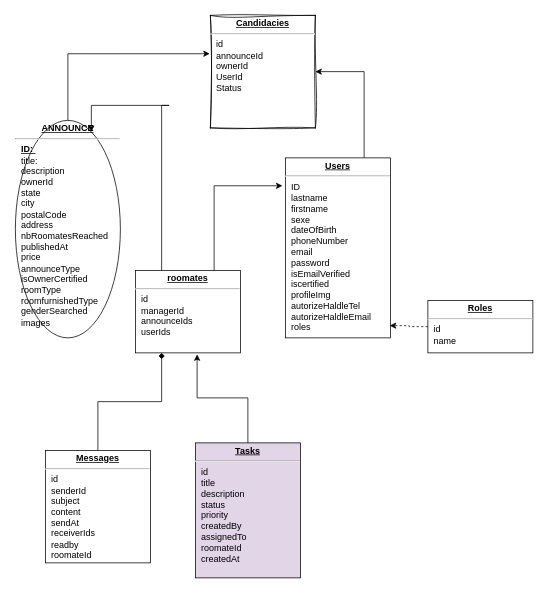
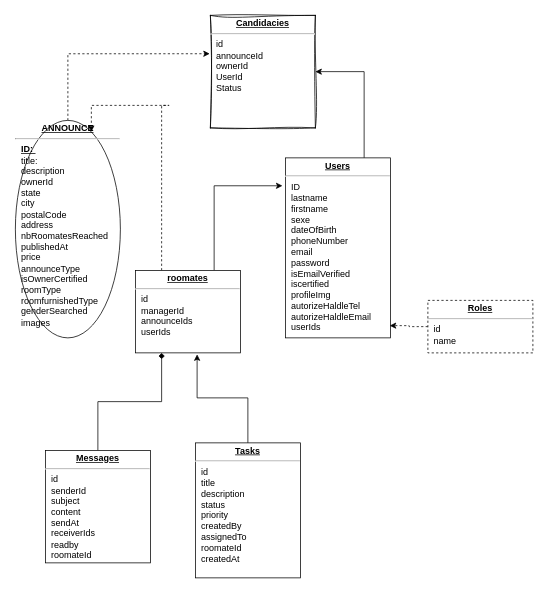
(104, 54) -> (104, 54)
(162, 135) -> (162, 135)
(327, 239) -> (327, 239)
(480, 327) -> (480, 327)
(248, 510) -> (248, 510)
